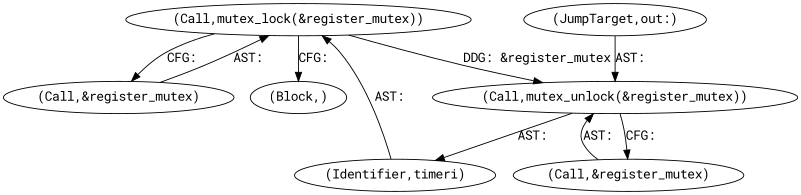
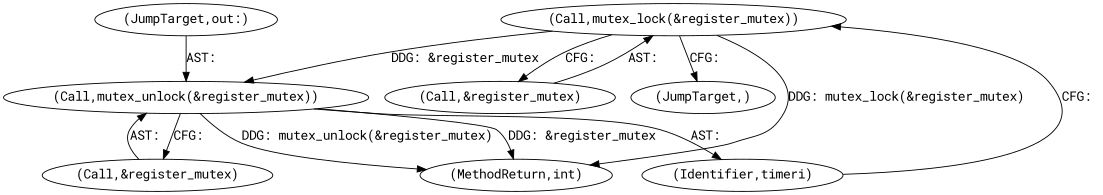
(298, 97) -> (703, 97)
(393, 97) -> (1081, 97)
none -> (516, 175)
